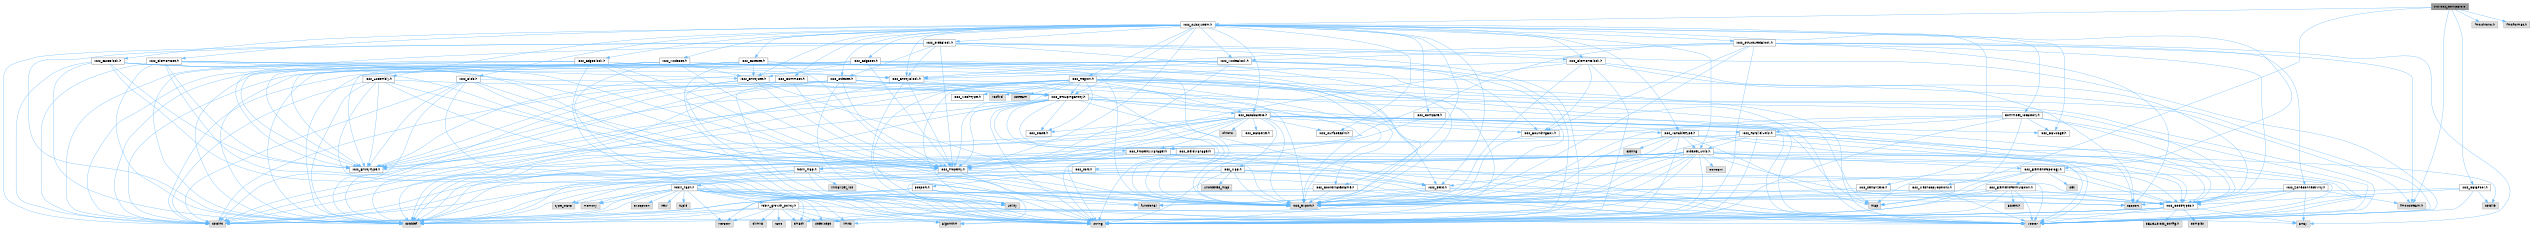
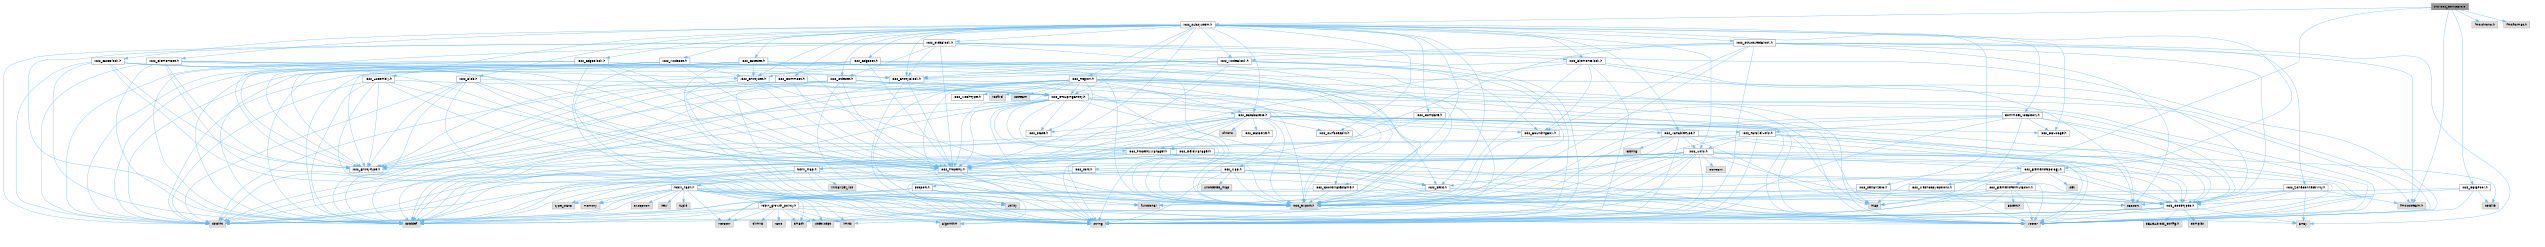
(1698, 152) -> (1698, 152)
